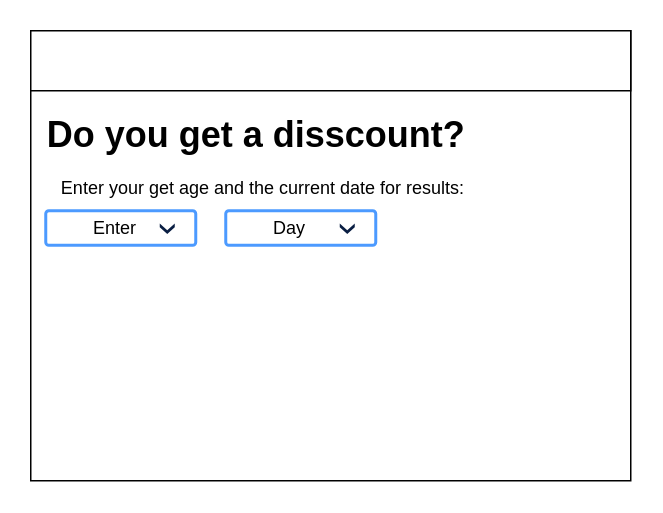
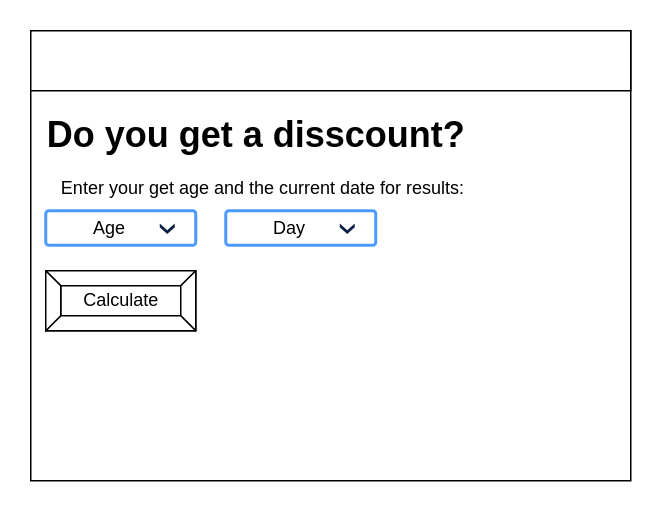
(119, 229) -> (109, 229)
none -> (121, 301)
